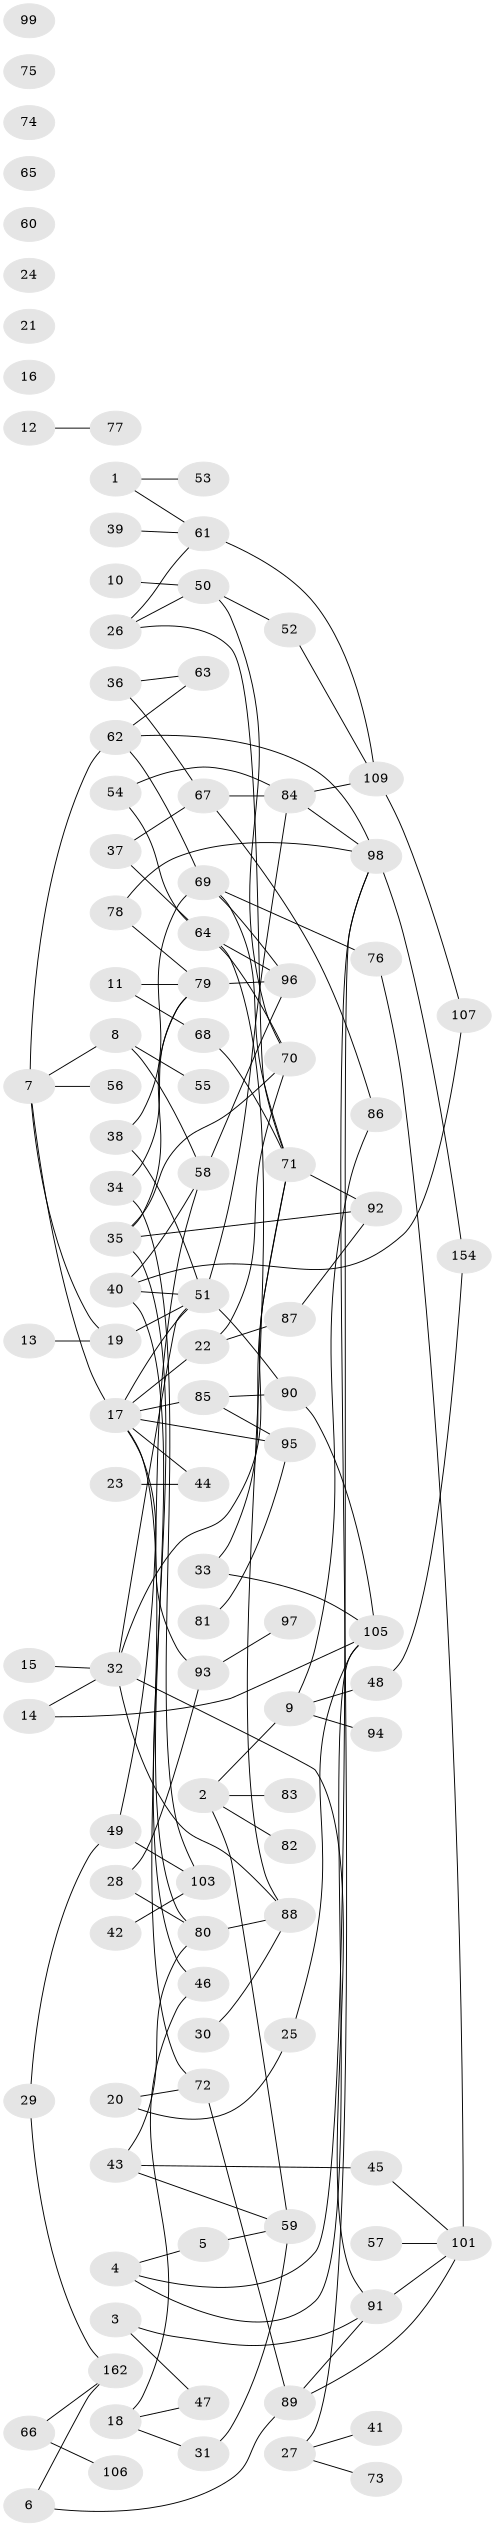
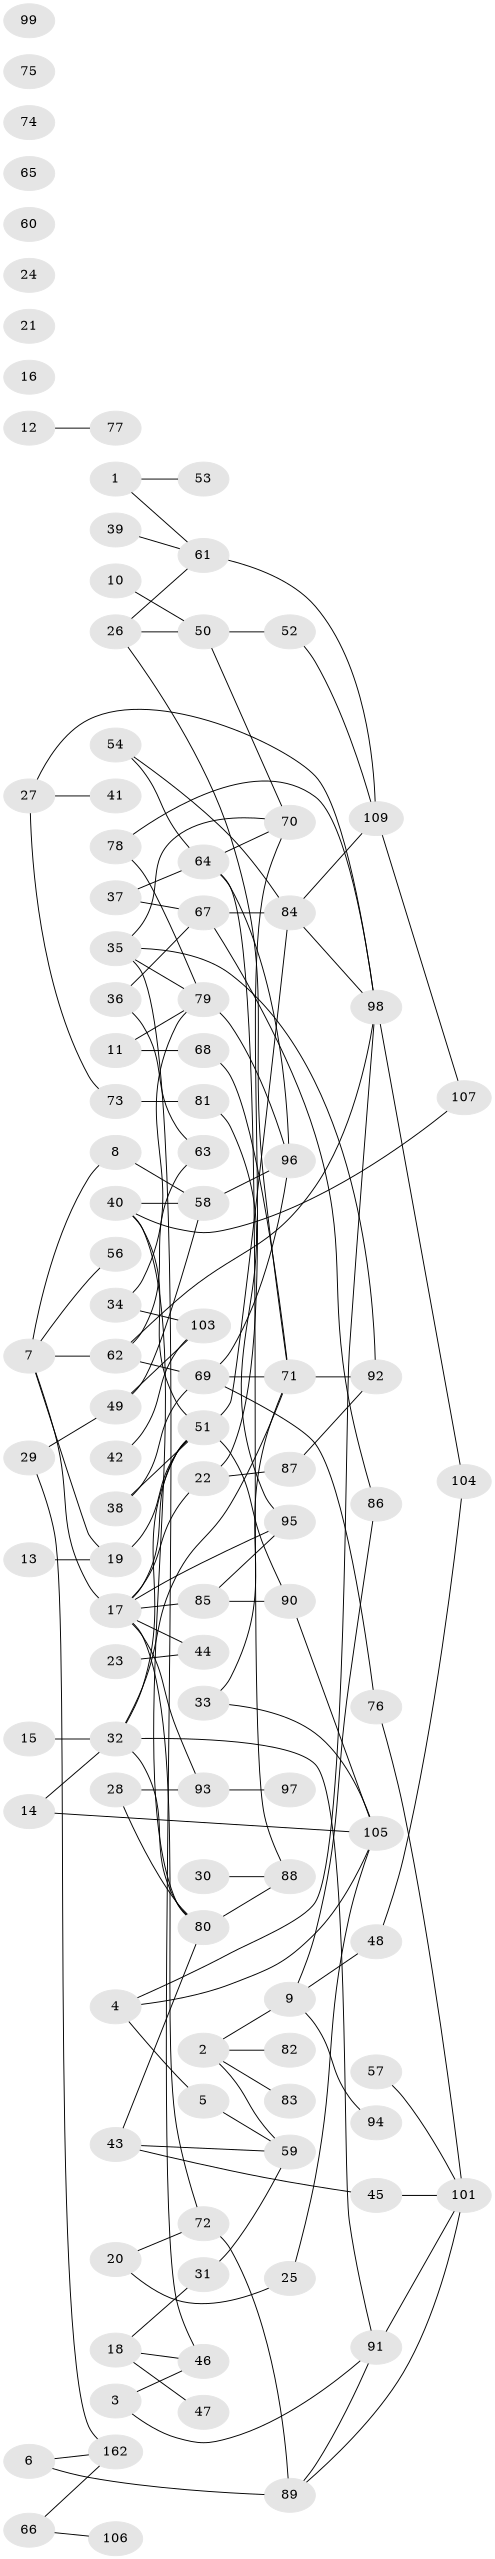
(204, 1086) -> none
none -> (151, 1101)
(464, 1256) -> (464, 1482)
(190, 1834) -> (160, 1833)
(161, 2363) -> (153, 2384)
